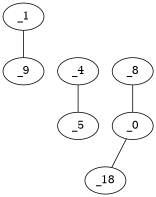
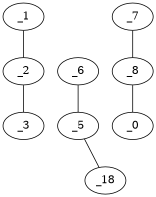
none -> (133, 17)
(24, 71) -> (24, 71)
(78, 71) -> (78, 71)
none -> (24, 126)
(119, 153) -> (92, 153)
